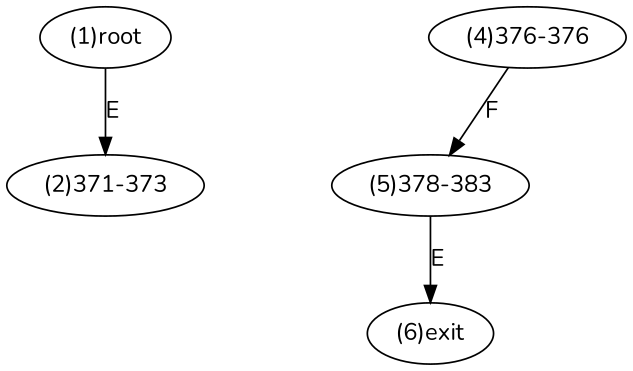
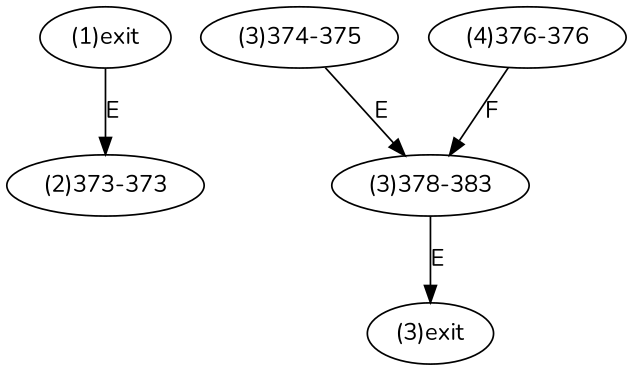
(105, 37) -> (105, 37)
none -> (299, 37)
(105, 185) -> (105, 185)
(430, 185) -> (430, 185)
(430, 333) -> (430, 333)
